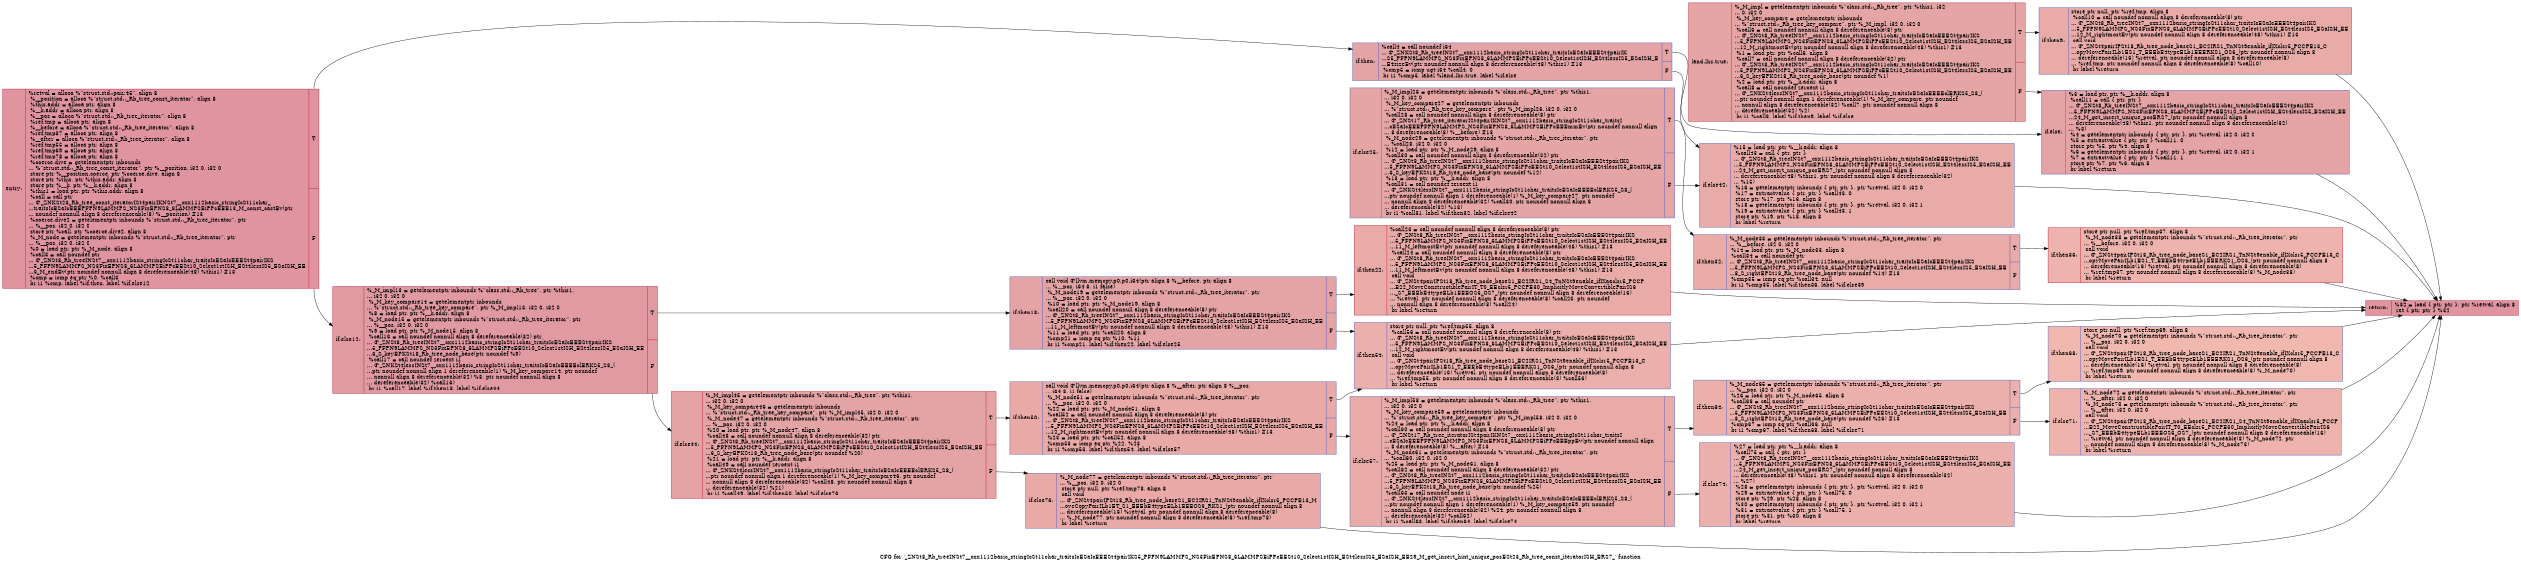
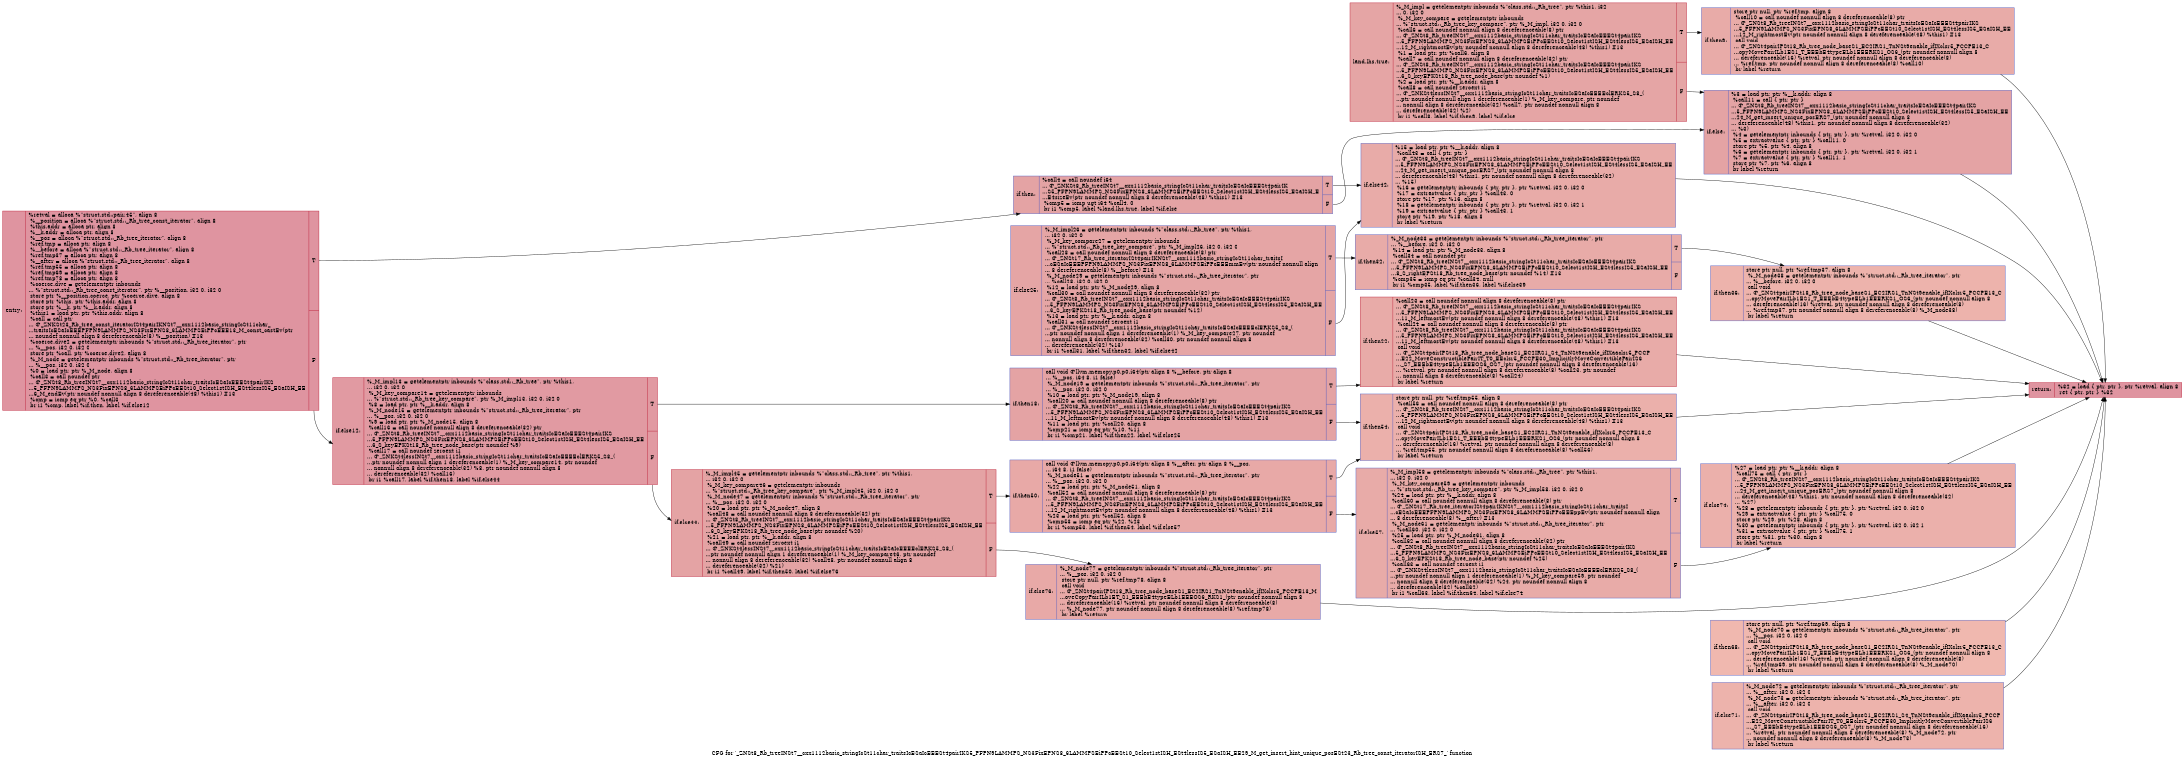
(2195, 255) -> (1858, 293)
(1857, 408) -> none
(1428, 493) -> (1437, 565)
